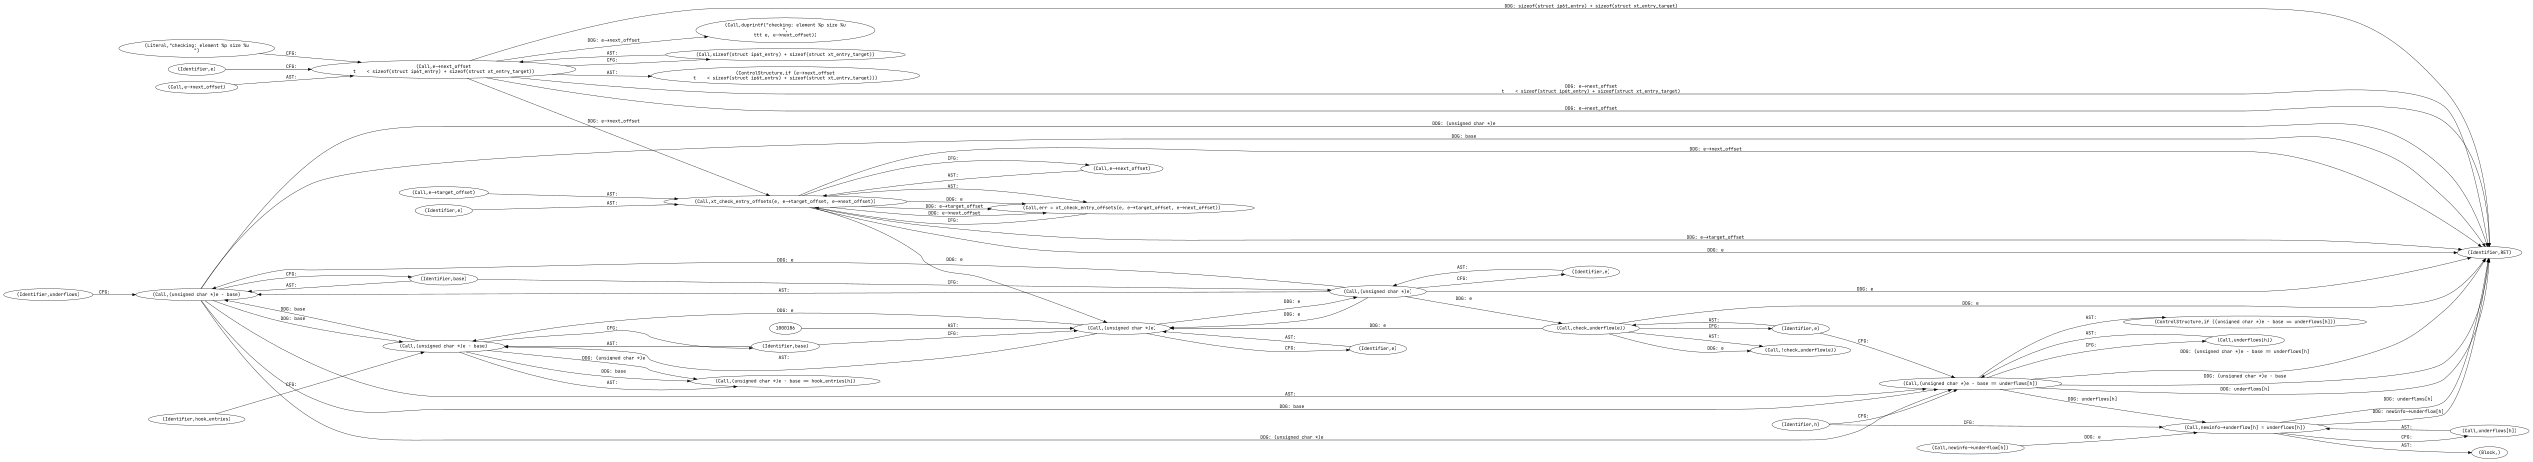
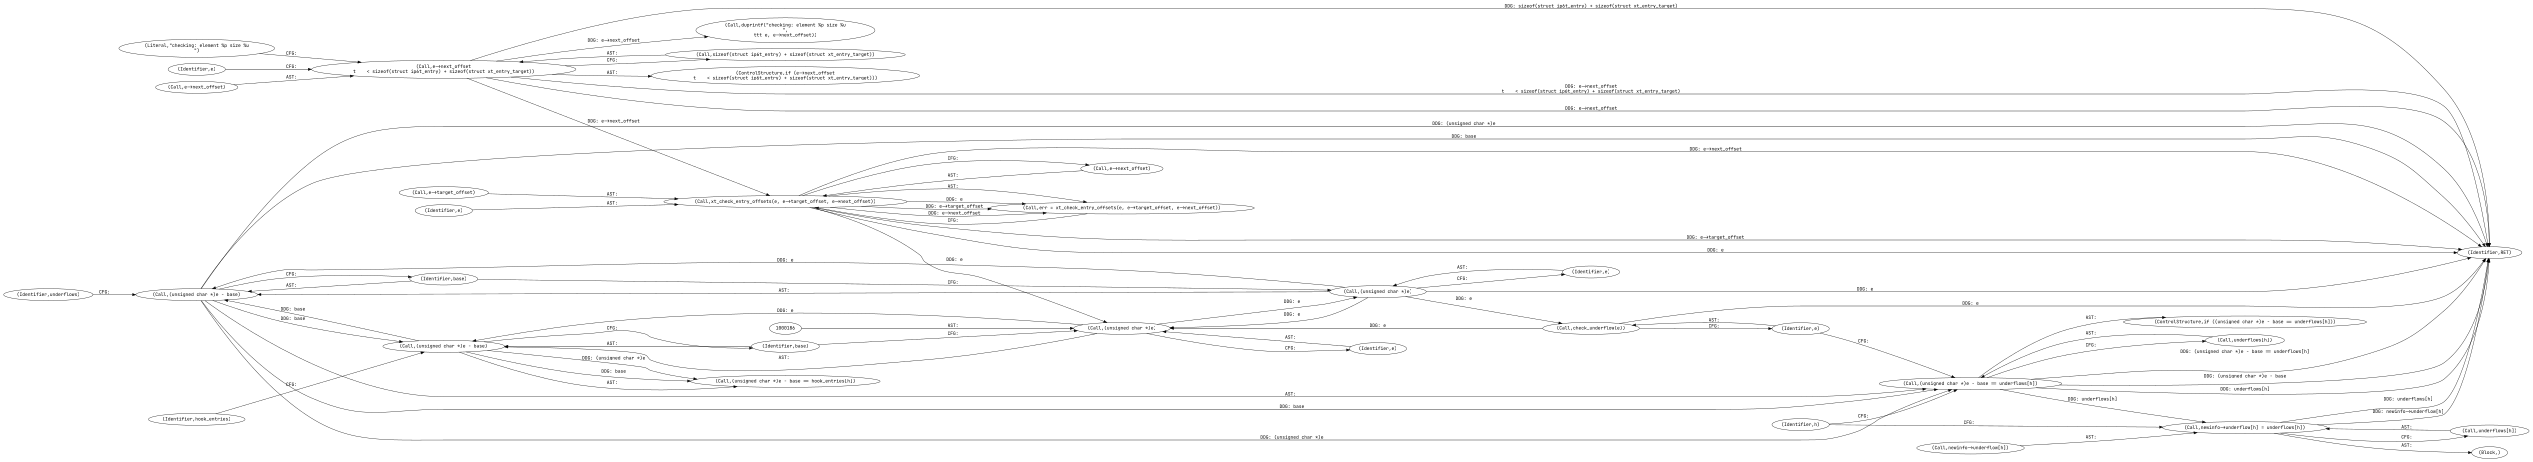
(1801, 350) -> none
(2093, 437) -> (2093, 437)
